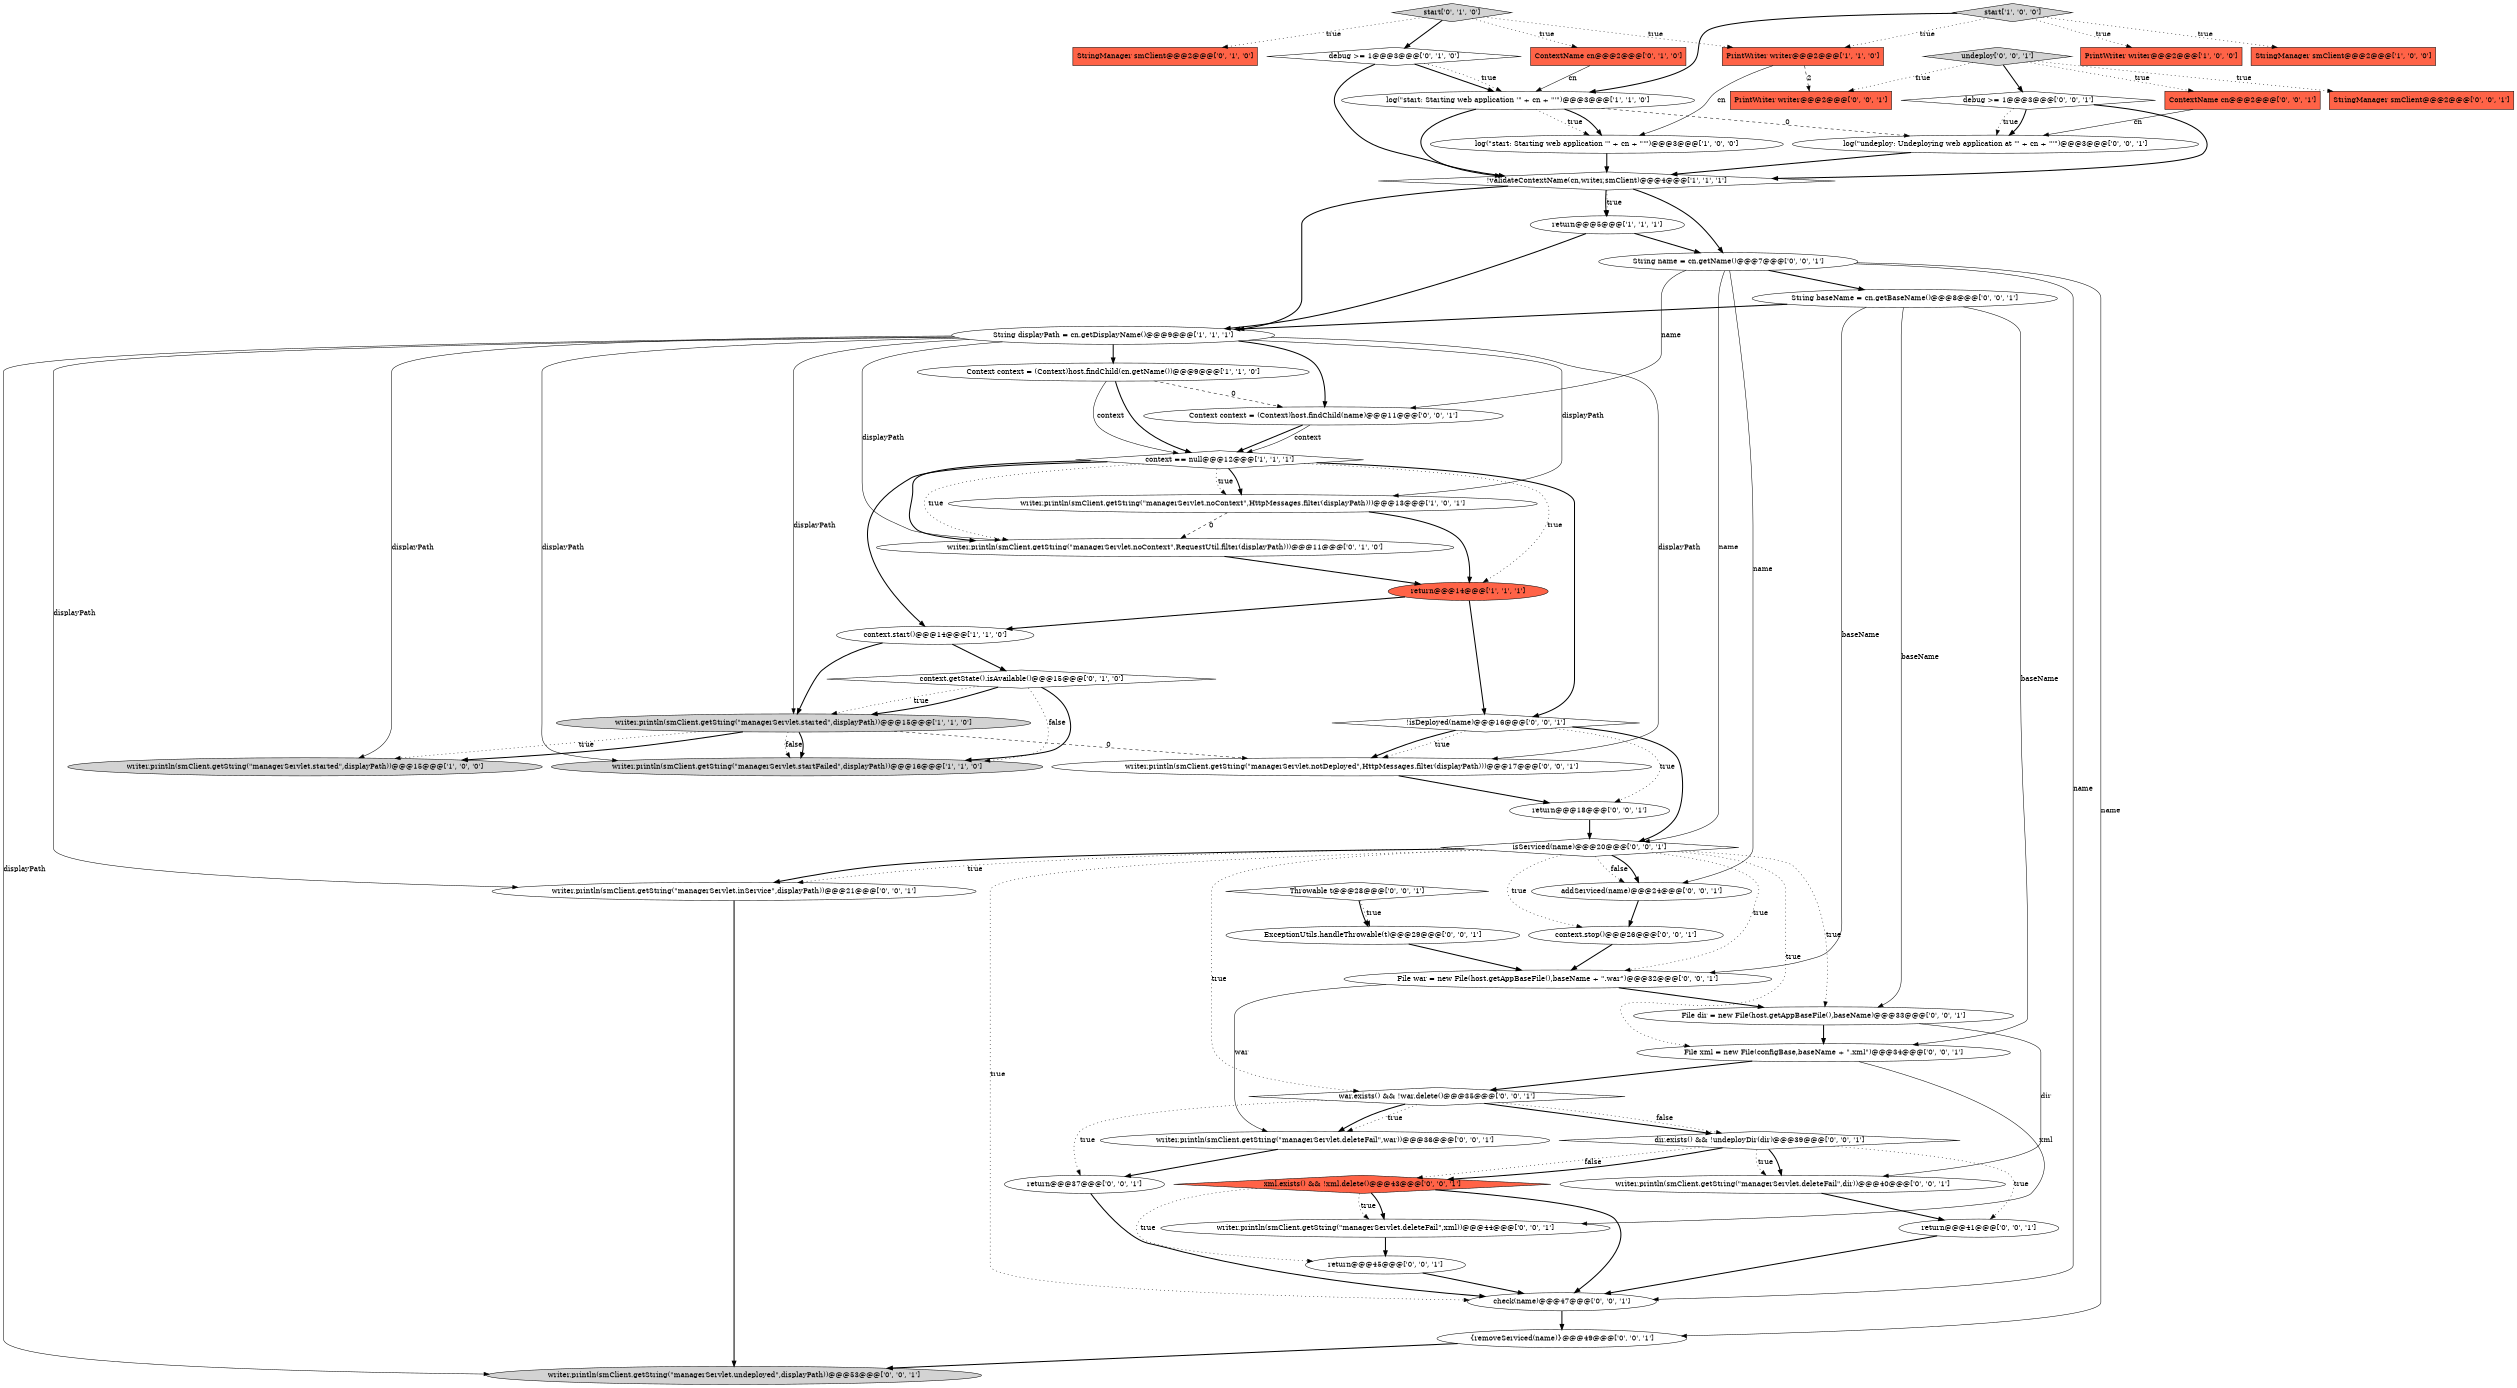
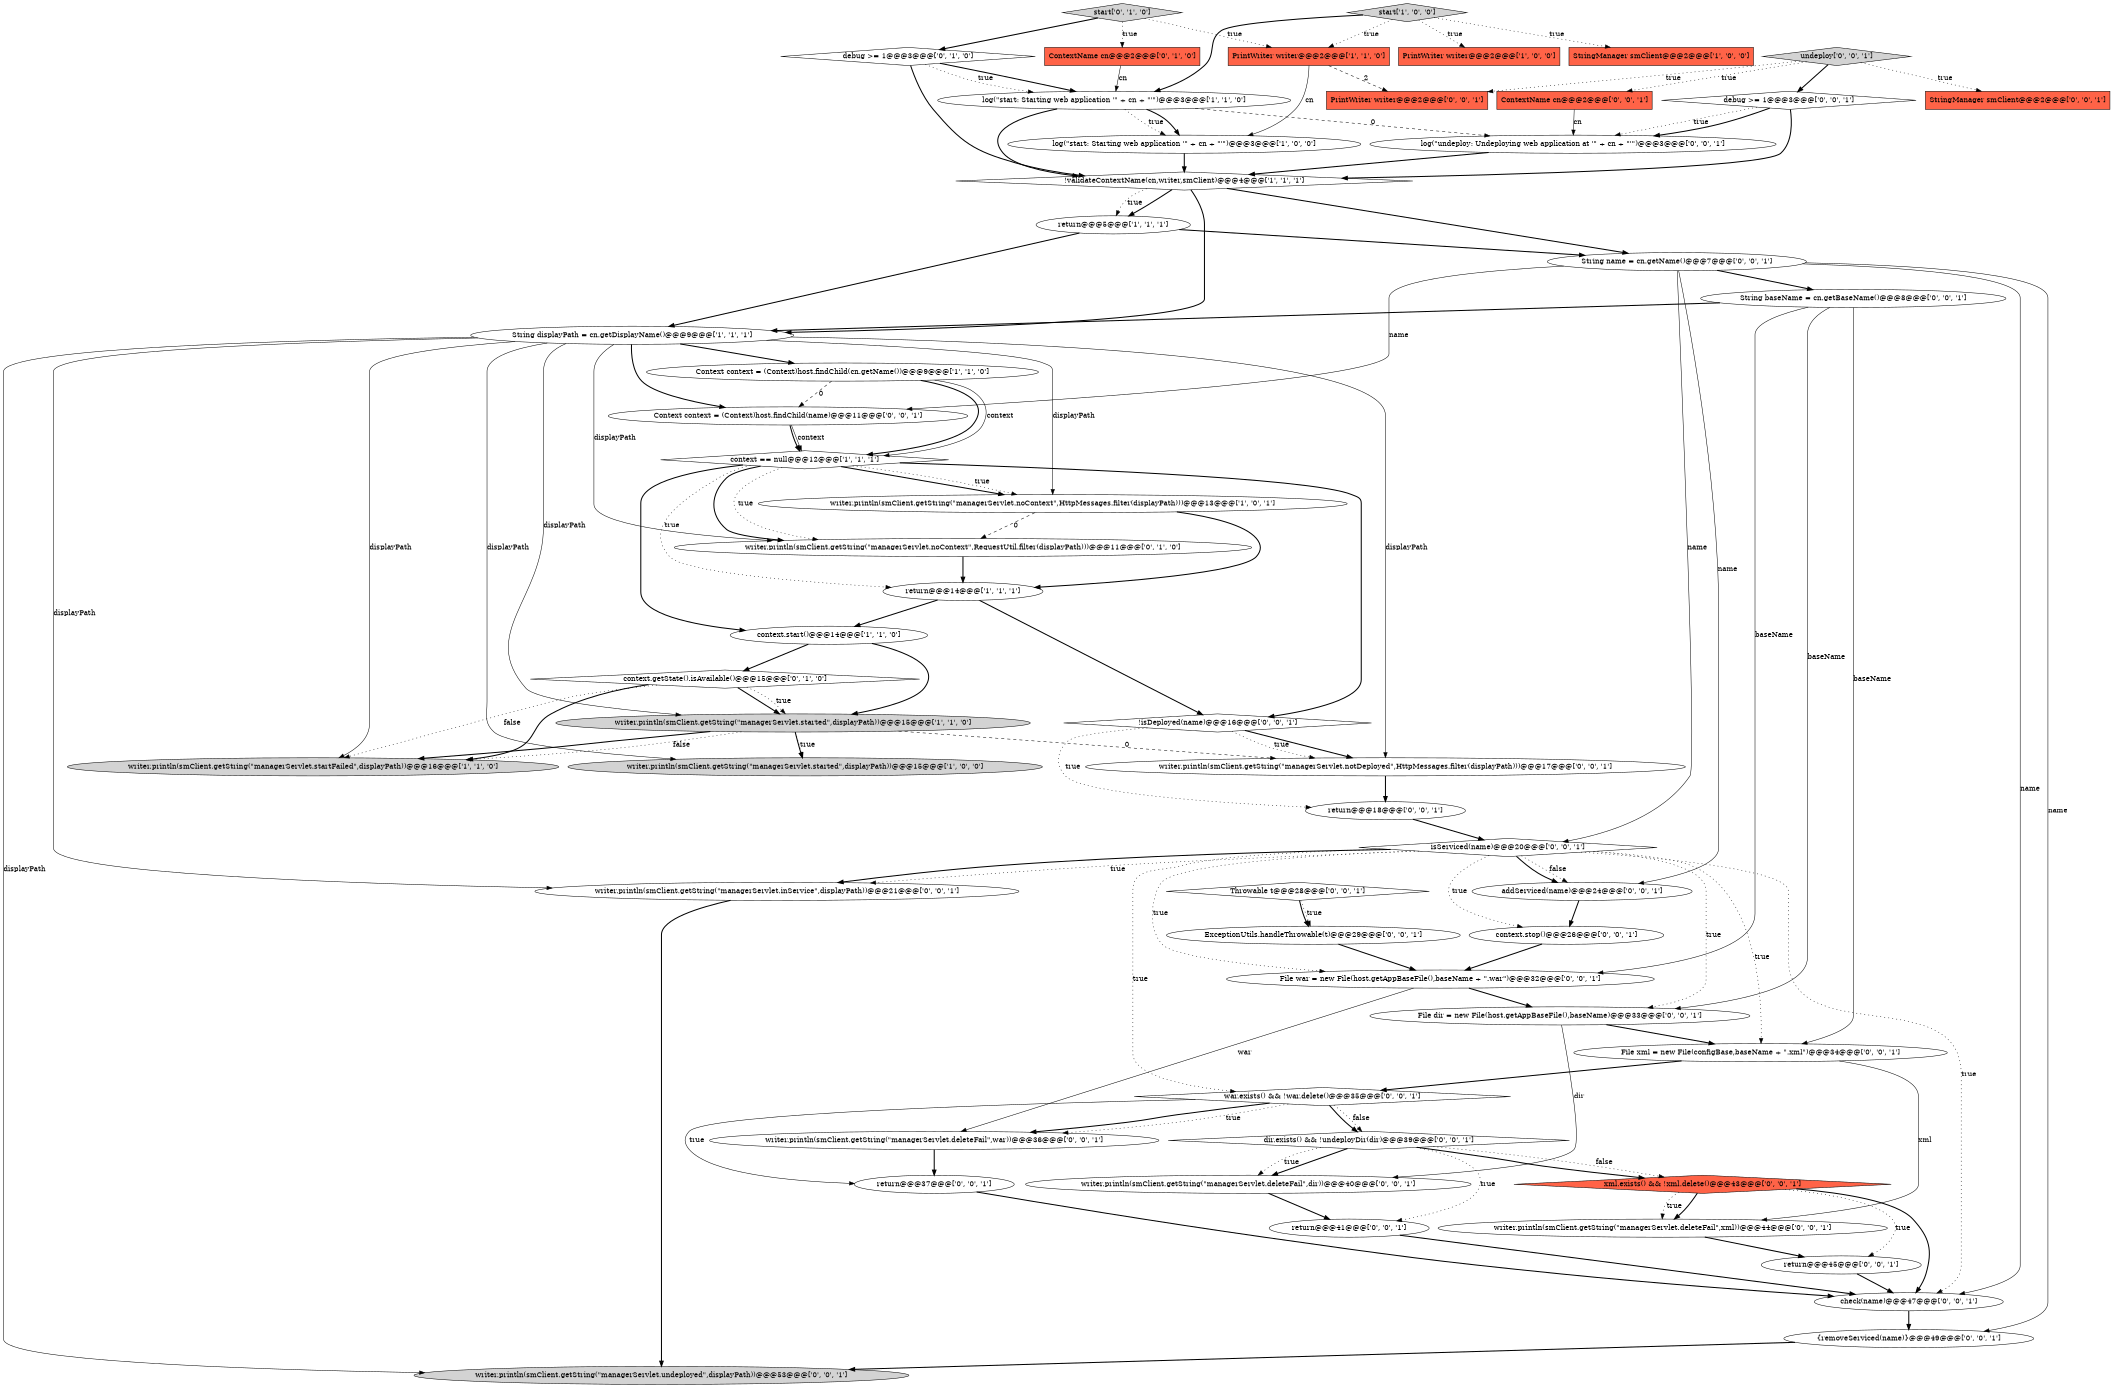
(1165, 56) -> none
(1468, 591) -> (963, 591)
(1674, 754) -> none
(1181, 1110) -> (848, 1112)
